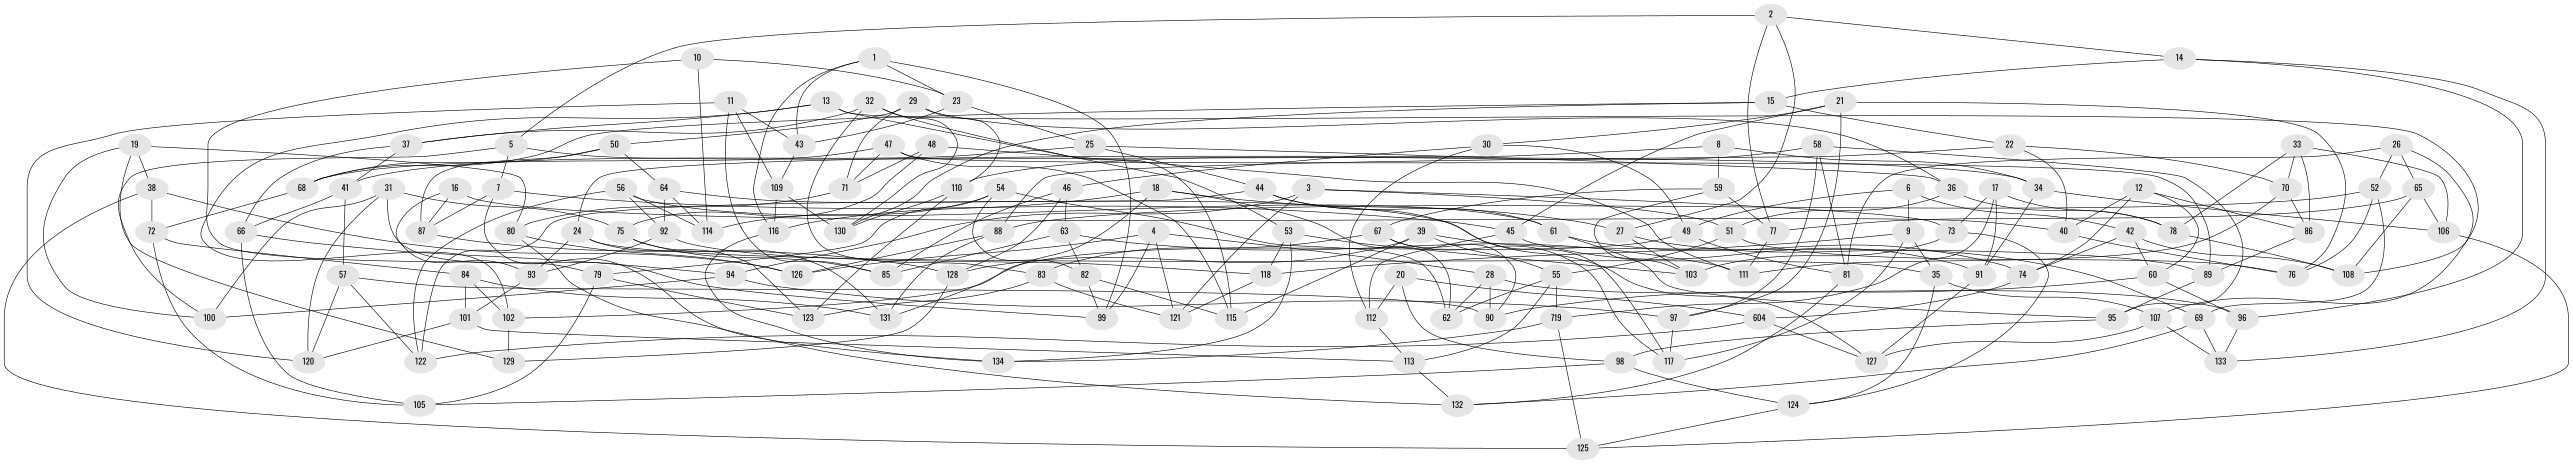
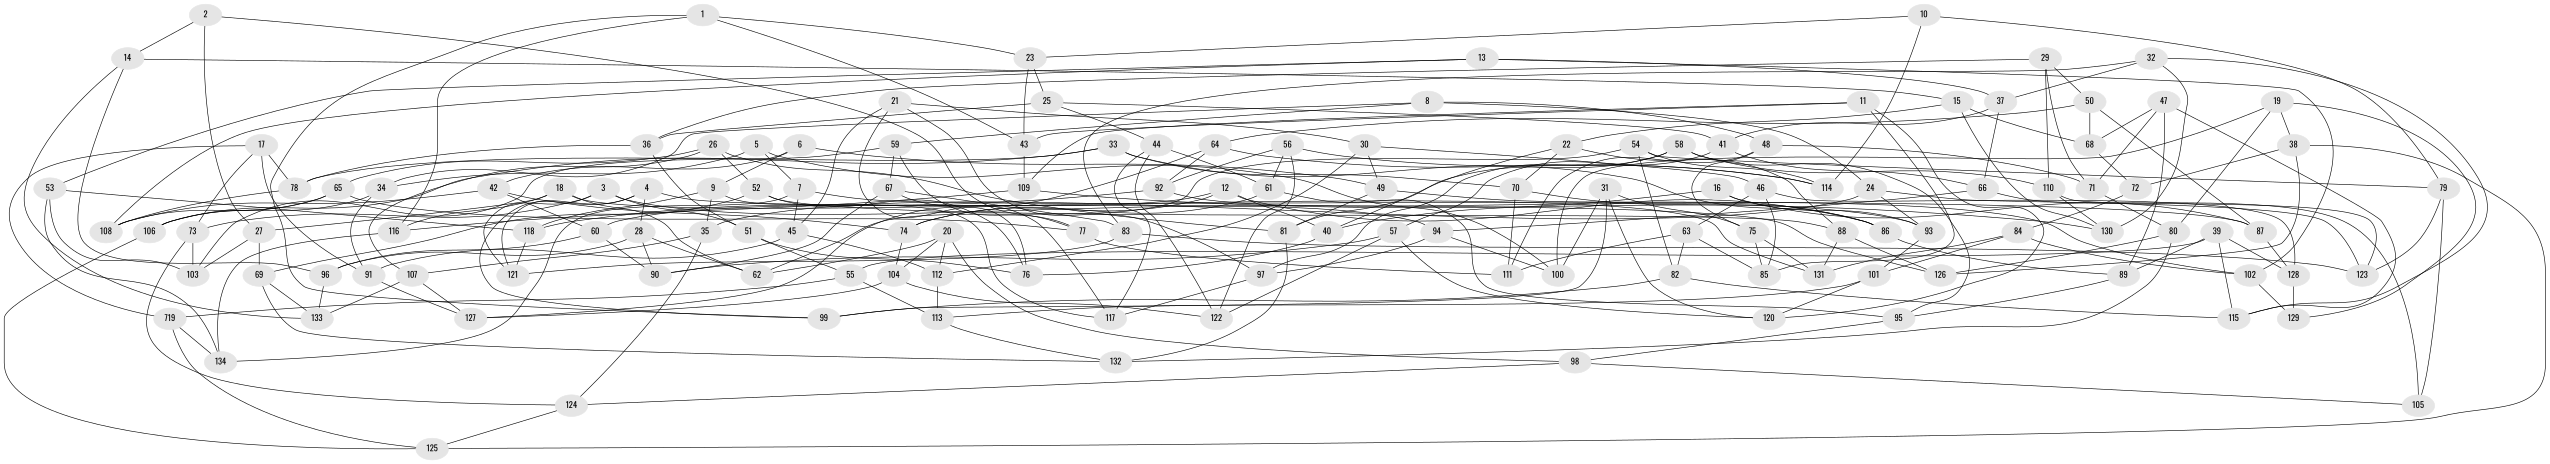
(1125, 22) -> none
none -> (1600, 109)
(1500, 296) -> (891, 251)
(1760, 319) -> (894, 275)
(244, 371) -> none
